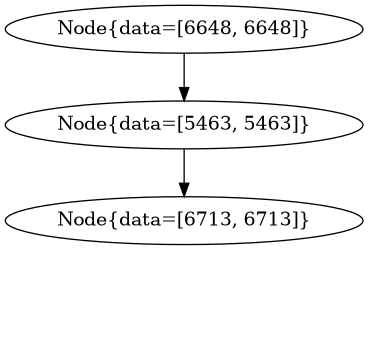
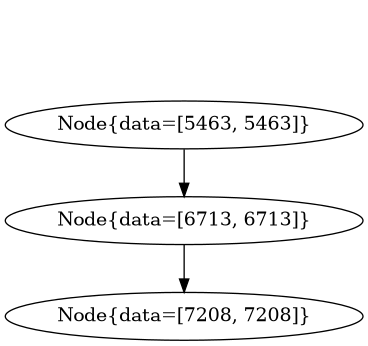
(184, 29) -> none
none -> (184, 316)
